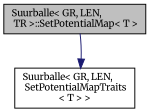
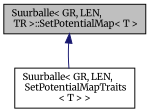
(81, 46) -> (68, 56)
